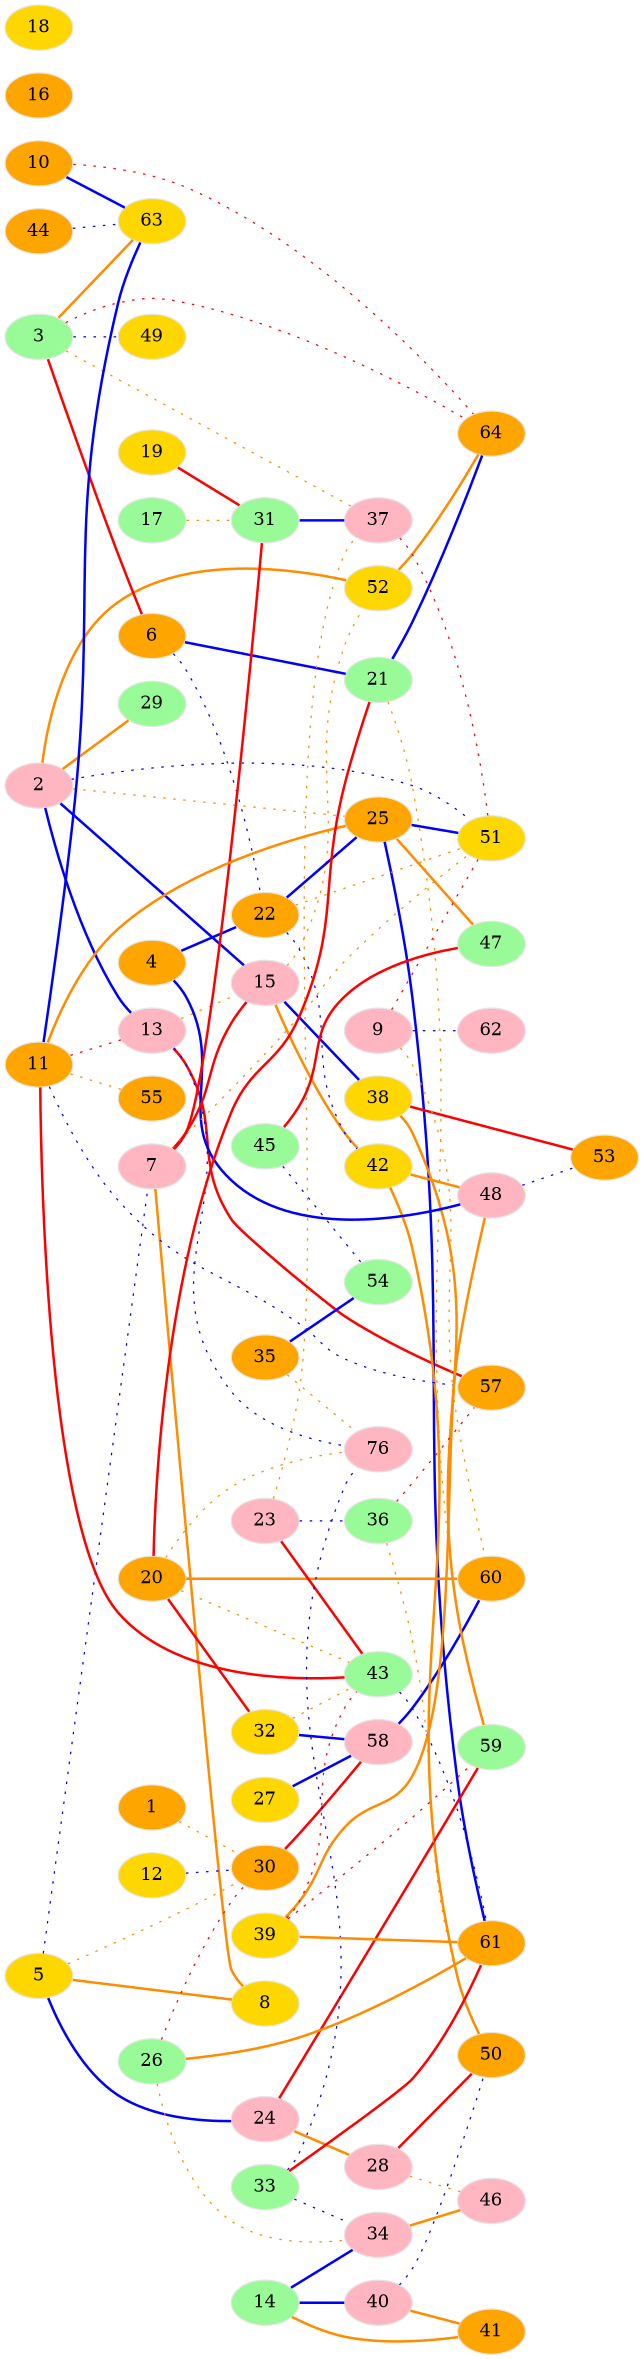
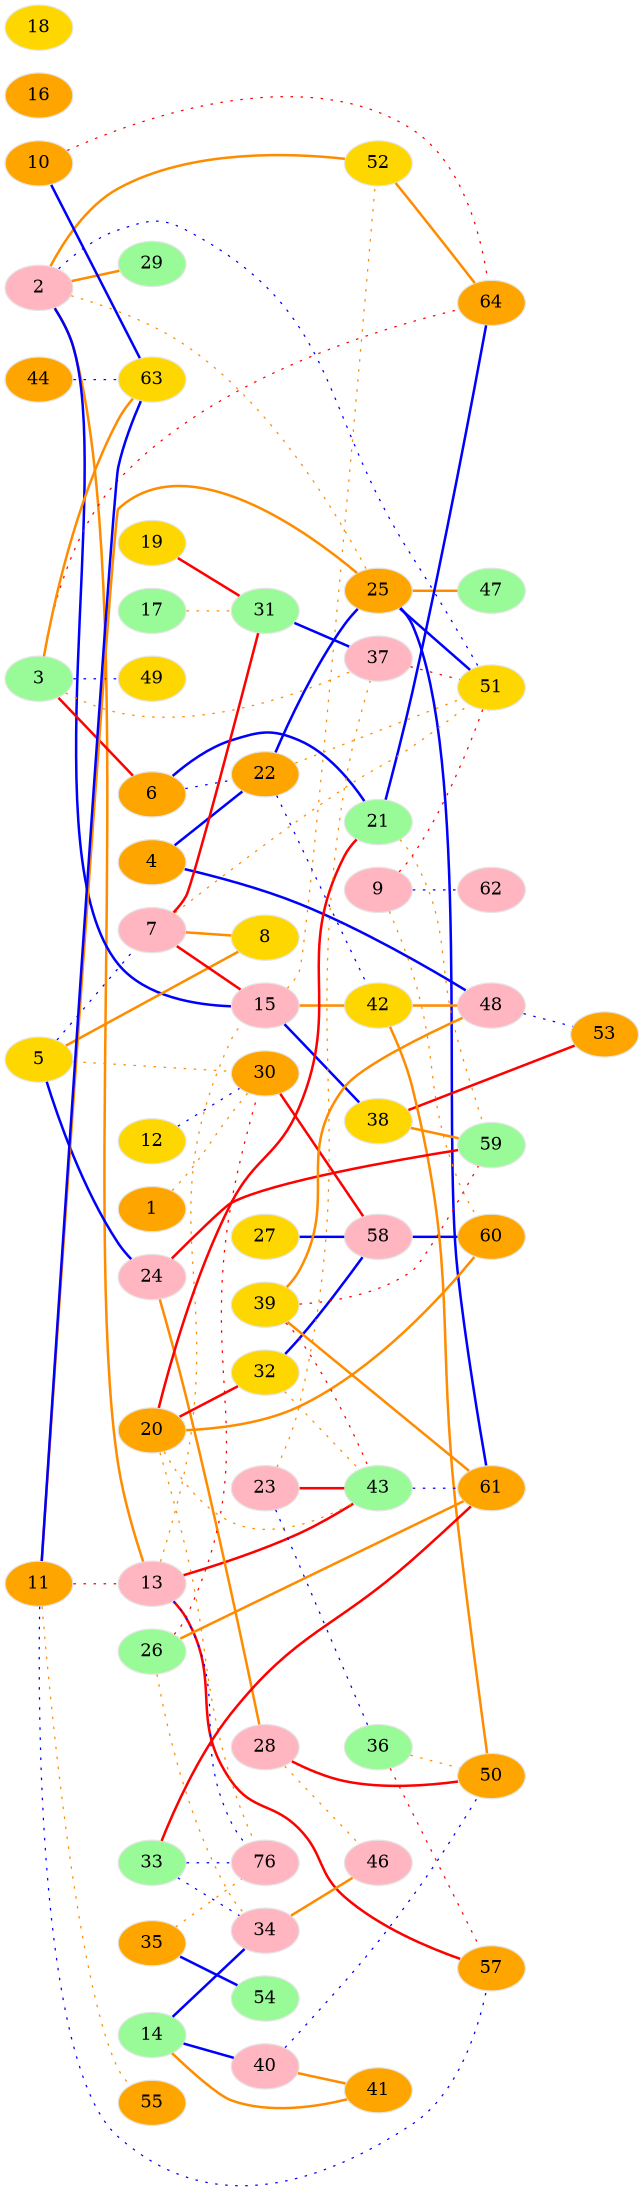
(78, 915) -> (107, 902)
(265, 1146) -> none
(70, 1475) -> (271, 1545)
